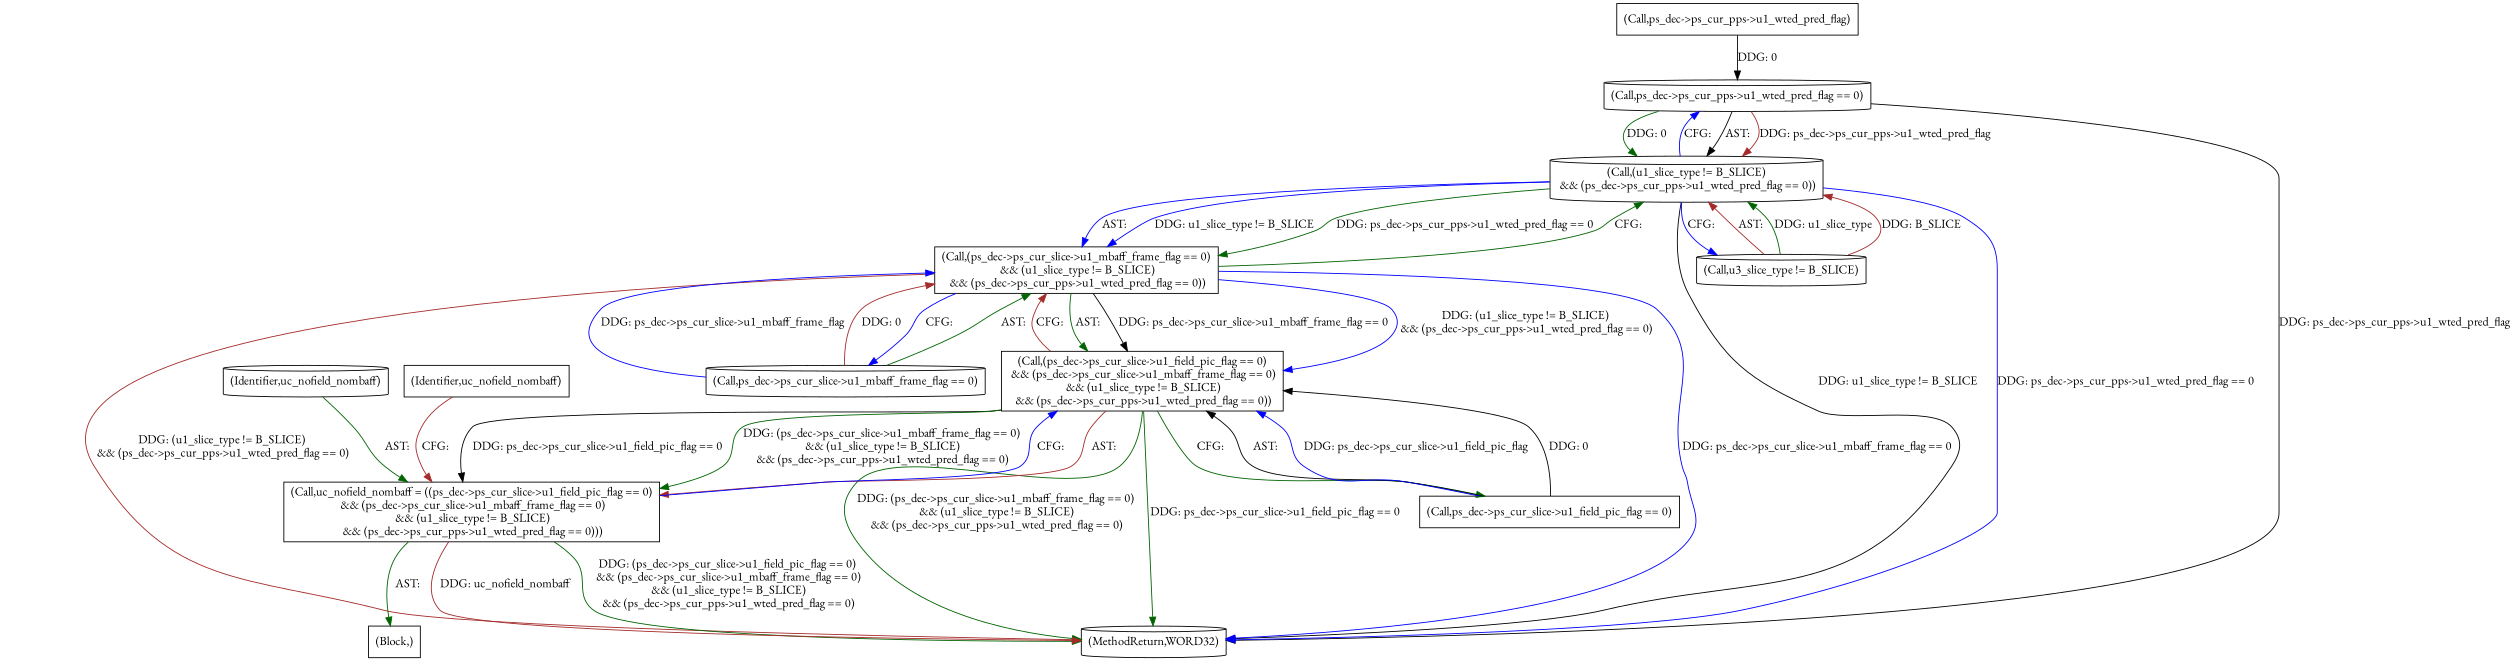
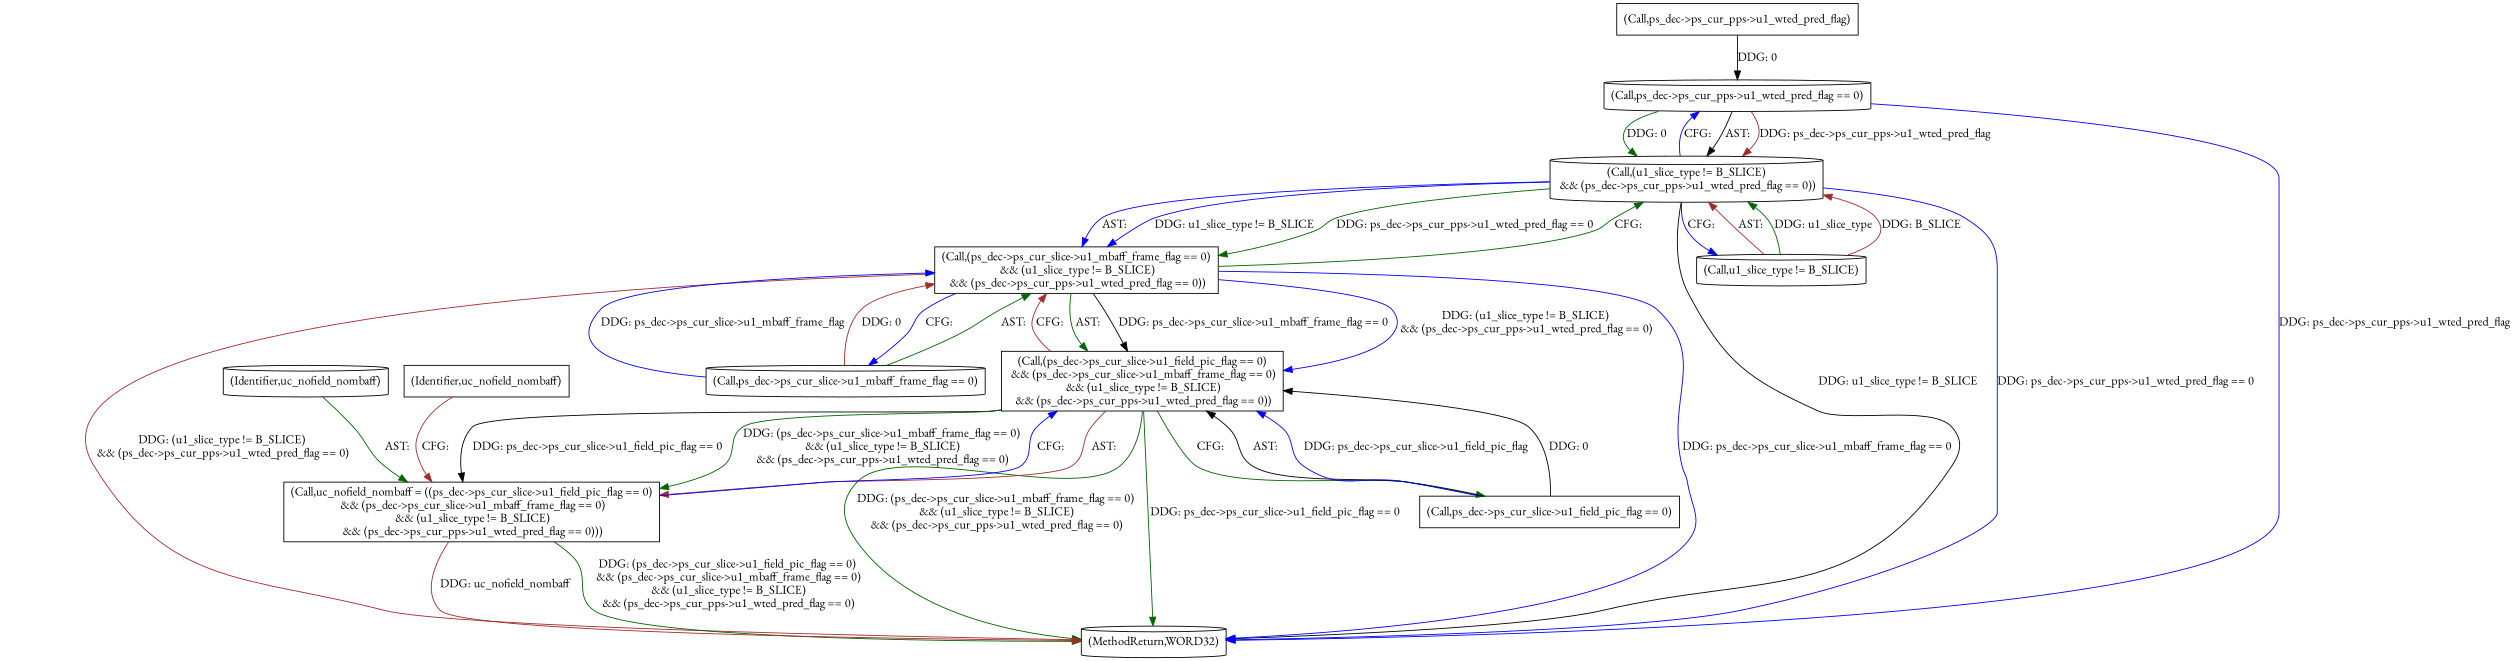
(1781, 270) -> (1781, 270)
(2143, 578) -> (2143, 578)
(394, 642) -> none
